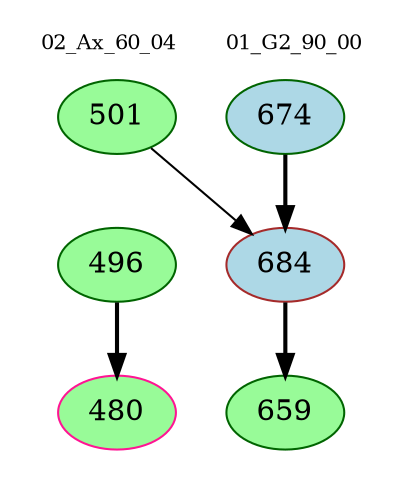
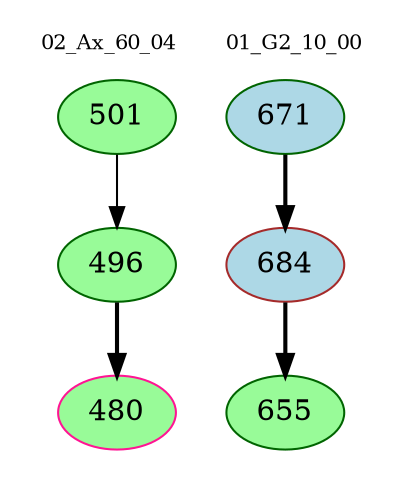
(295, 44) -> (295, 44)
(285, 117) -> (285, 117)
(179, 172) -> (117, 181)
(285, 413) -> (285, 413)
